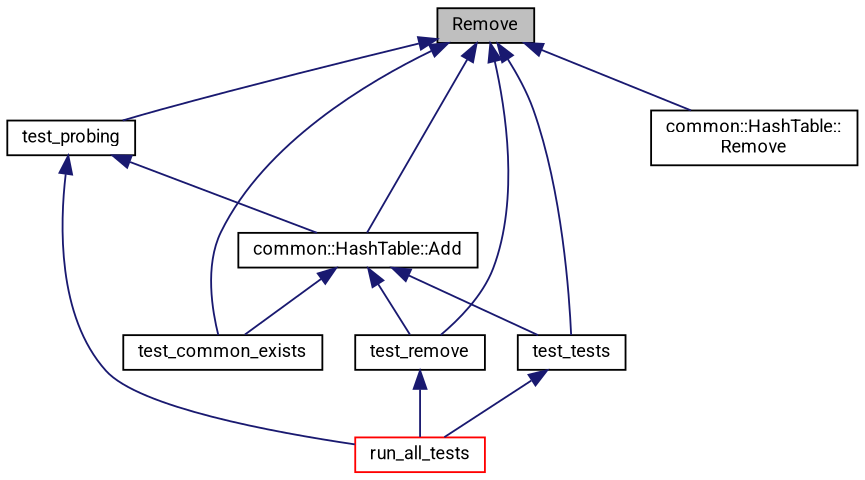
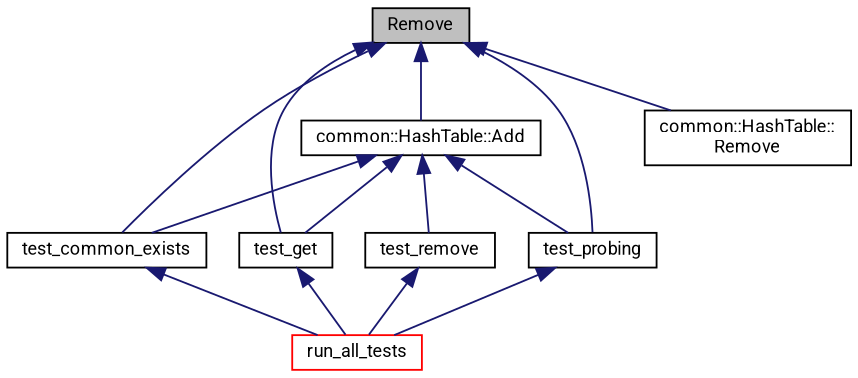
(224, 197) -> (515, 199)
(507, 208) -> none
none -> (241, 305)
(572, 352) -> (286, 250)
